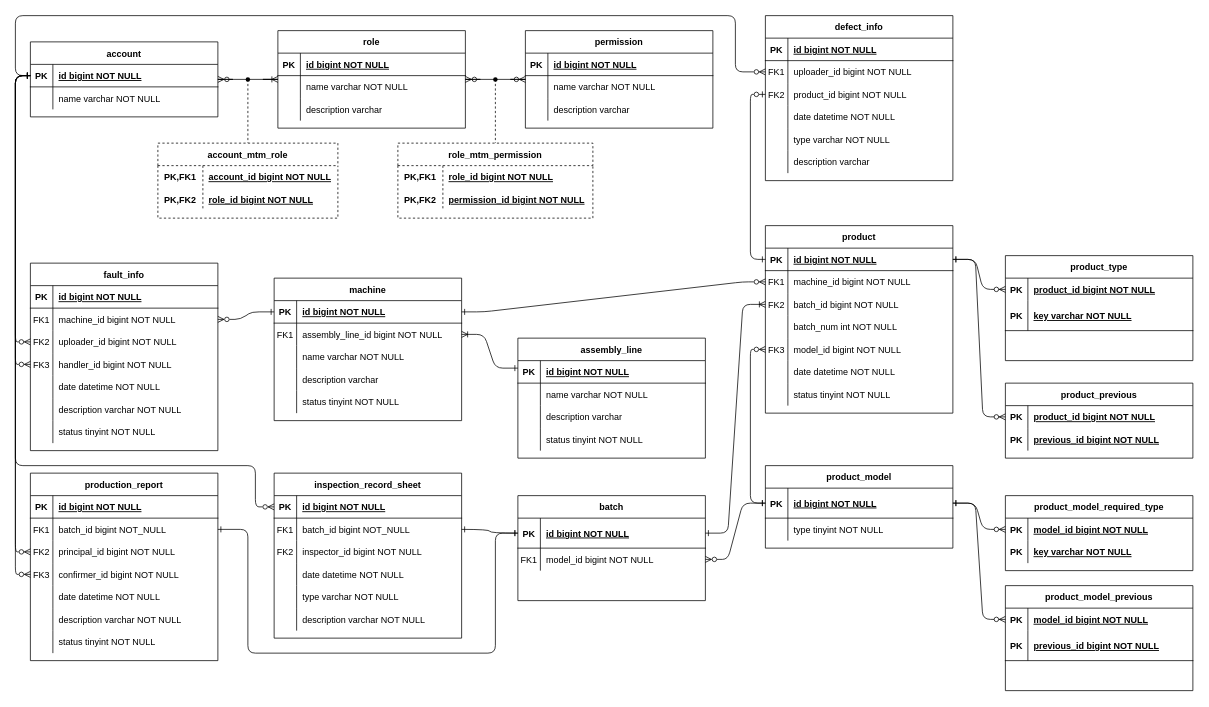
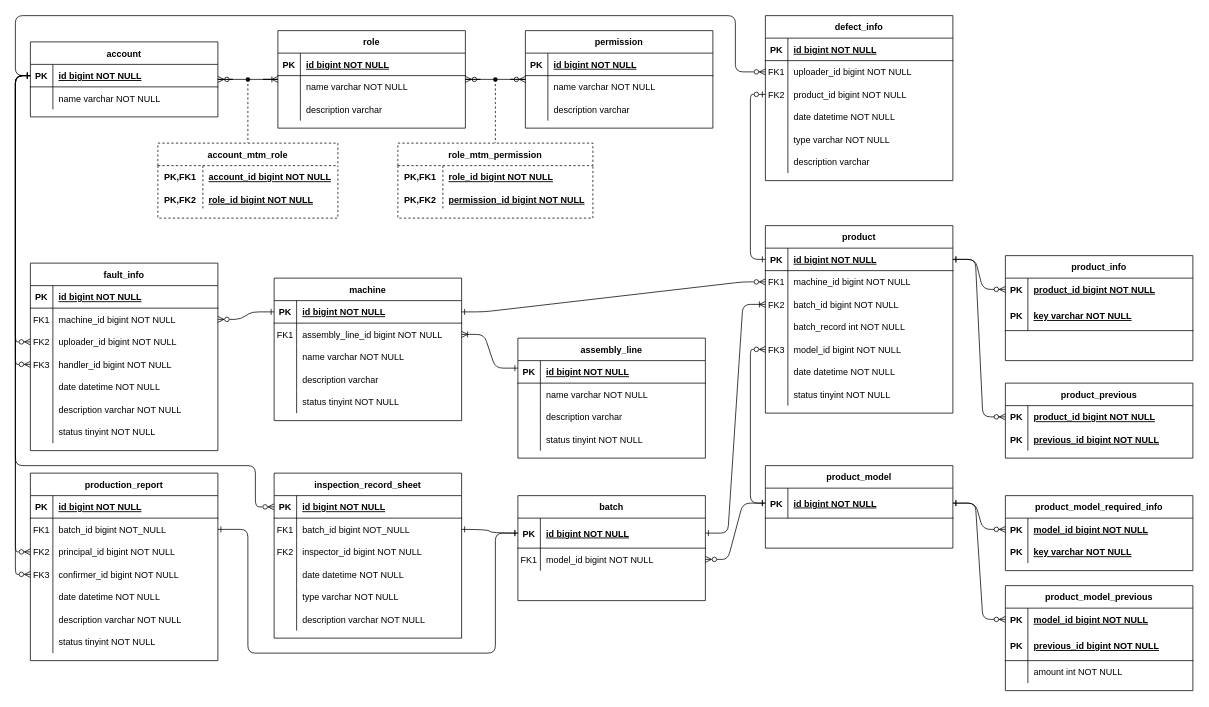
(1099, 267) -> (1099, 267)
(844, 327) -> (852, 327)
(1099, 507) -> (1099, 507)
(870, 529) -> none
none -> (1110, 672)
